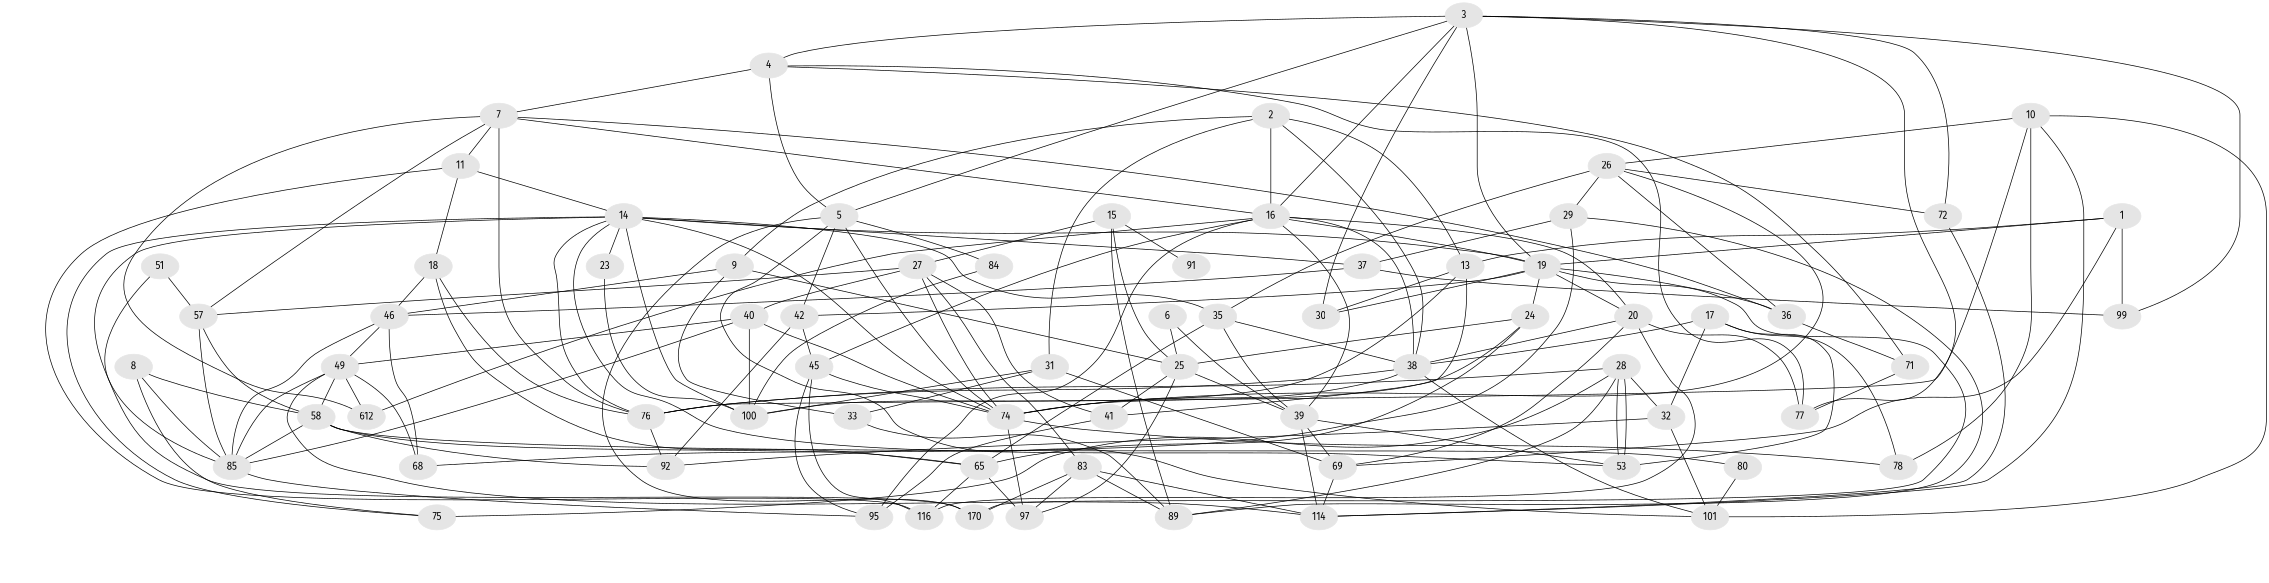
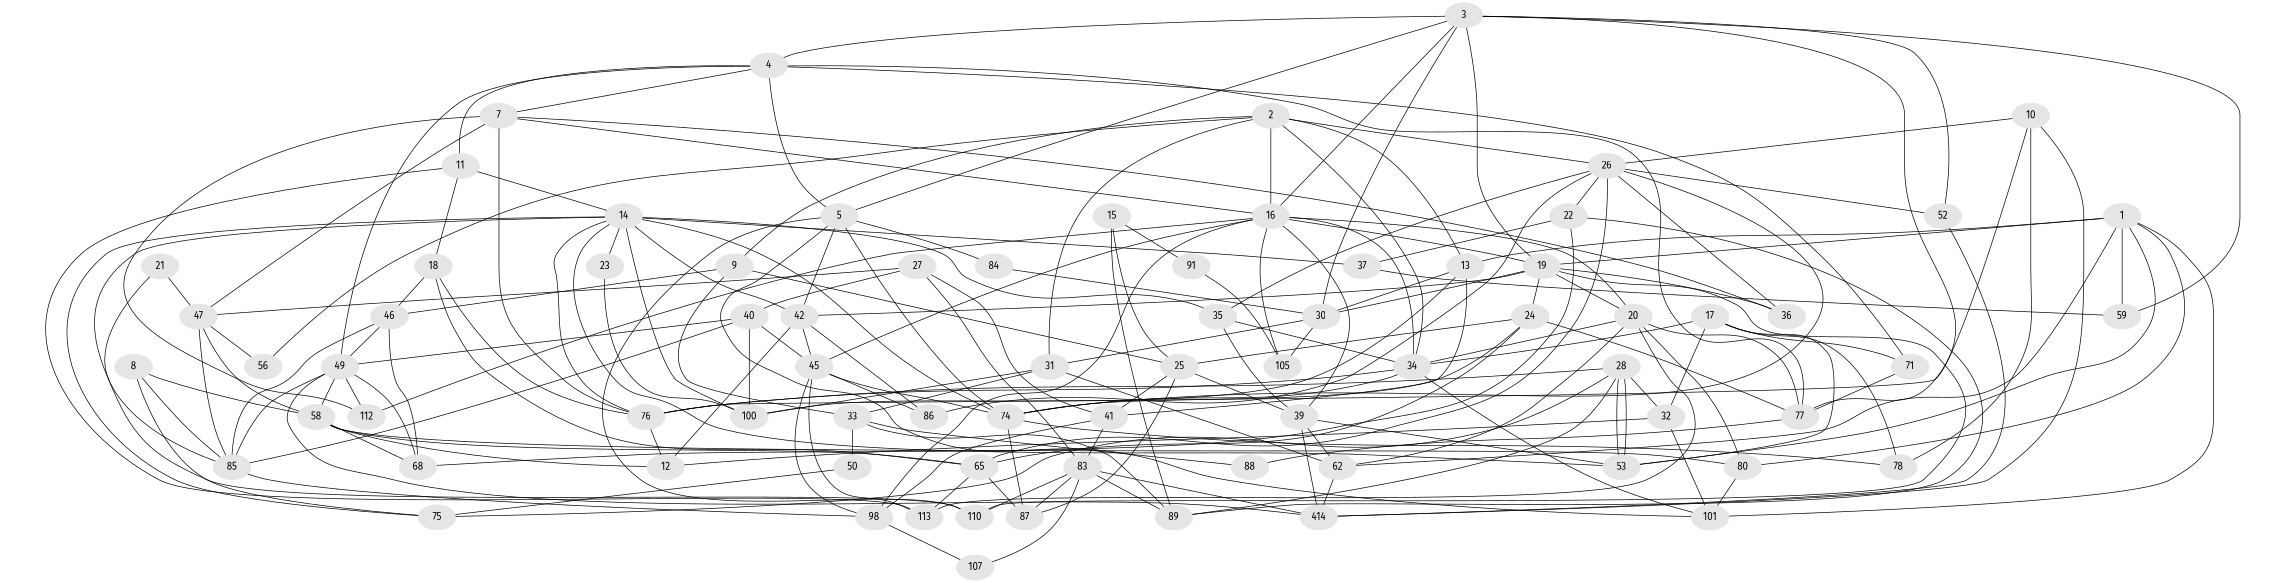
none -> (464, 101)
(480, 141) -> (582, 73)
none -> (1439, 141)
(1569, 216) -> (1569, 216)
(1943, 216) -> (1943, 216)
(1018, 233) -> (705, 276)
(987, 248) -> none
(160, 266) -> (160, 266)
(853, 298) -> none
(198, 317) -> (198, 317)
(1168, 317) -> none
(2122, 317) -> (2122, 317)
(845, 321) -> (1158, 291)
none -> (1185, 342)
(1848, 342) -> (1836, 344)
(955, 345) -> none
none -> (1667, 362)
none -> (263, 367)
none -> (1283, 367)
(1412, 367) -> (1412, 367)
(875, 371) -> (783, 342)
(1113, 380) -> (1393, 427)
none -> (1697, 382)
none -> (1955, 410)
(367, 417) -> (367, 417)
none -> (929, 417)
none -> (2048, 417)
(274, 442) -> (367, 442)
none -> (1096, 442)
(2240, 461) -> (2105, 493)
(666, 467) -> (666, 467)
none -> (852, 467)
none -> (1250, 467)
(1338, 467) -> (1338, 467)
(874, 517) -> (874, 517)
(924, 517) -> (924, 517)
(975, 517) -> (975, 517)
(1025, 517) -> (1025, 517)
(1319, 517) -> (1319, 517)
none -> (975, 568)
